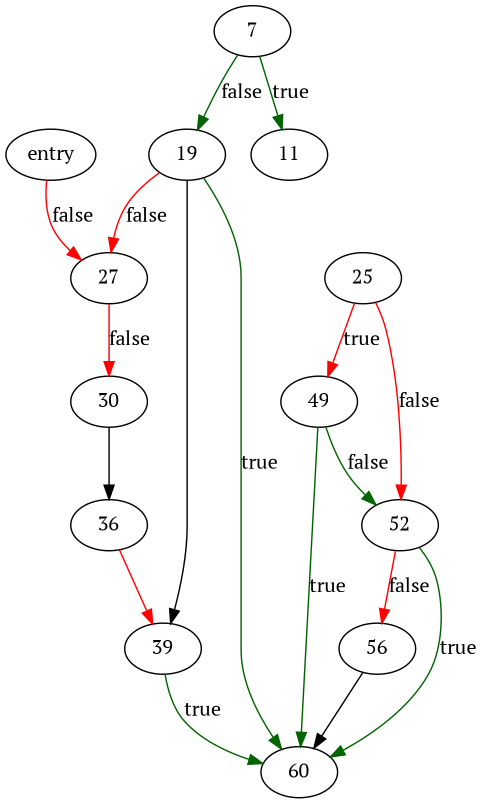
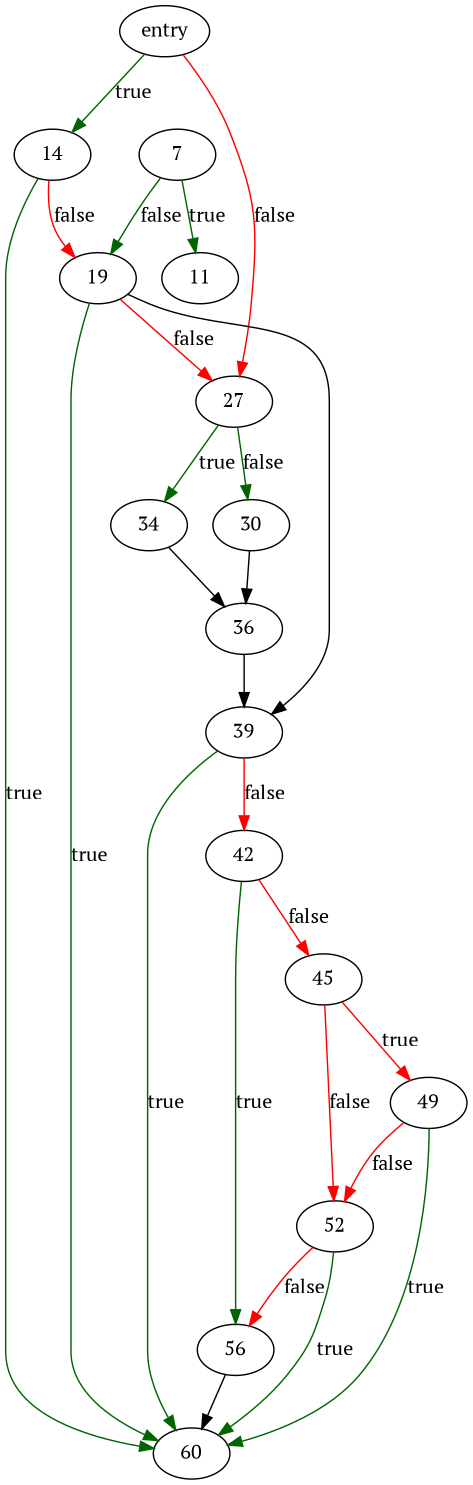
none -> (53, 155)
(363, 278) -> (324, 979)
(109, 333) -> (242, 456)
(341, 464) -> (373, 1152)
none -> (149, 525)
(133, 580) -> (244, 674)
none -> (244, 856)
